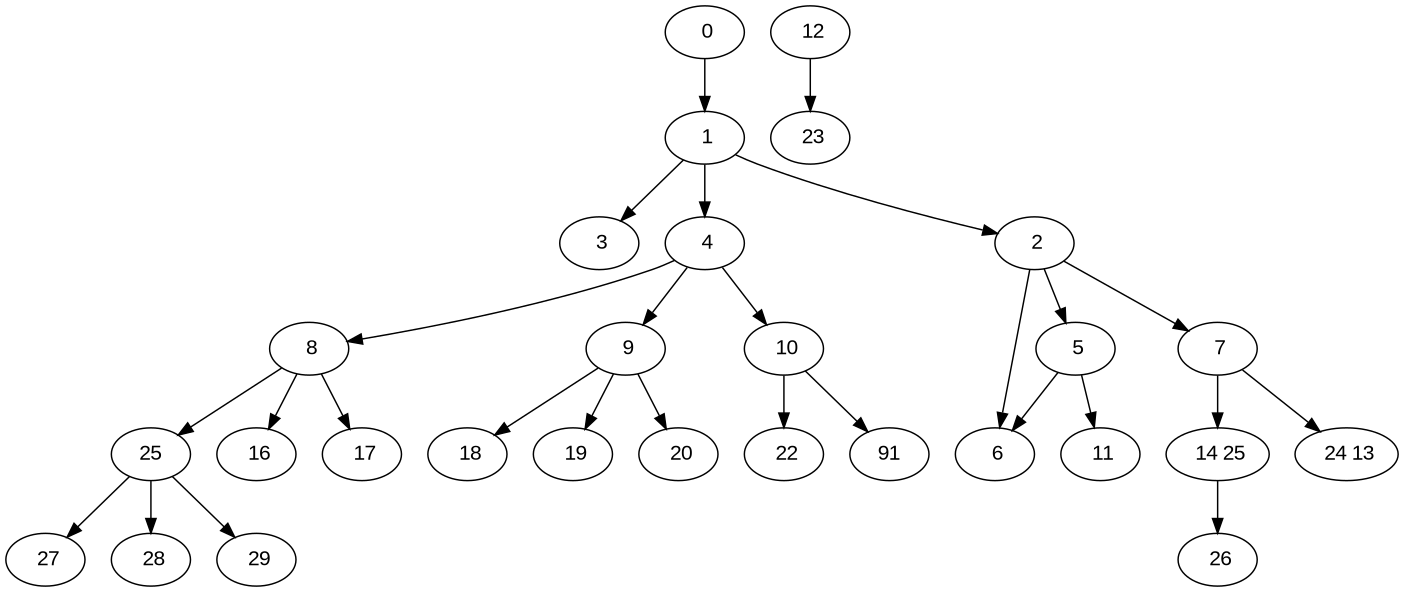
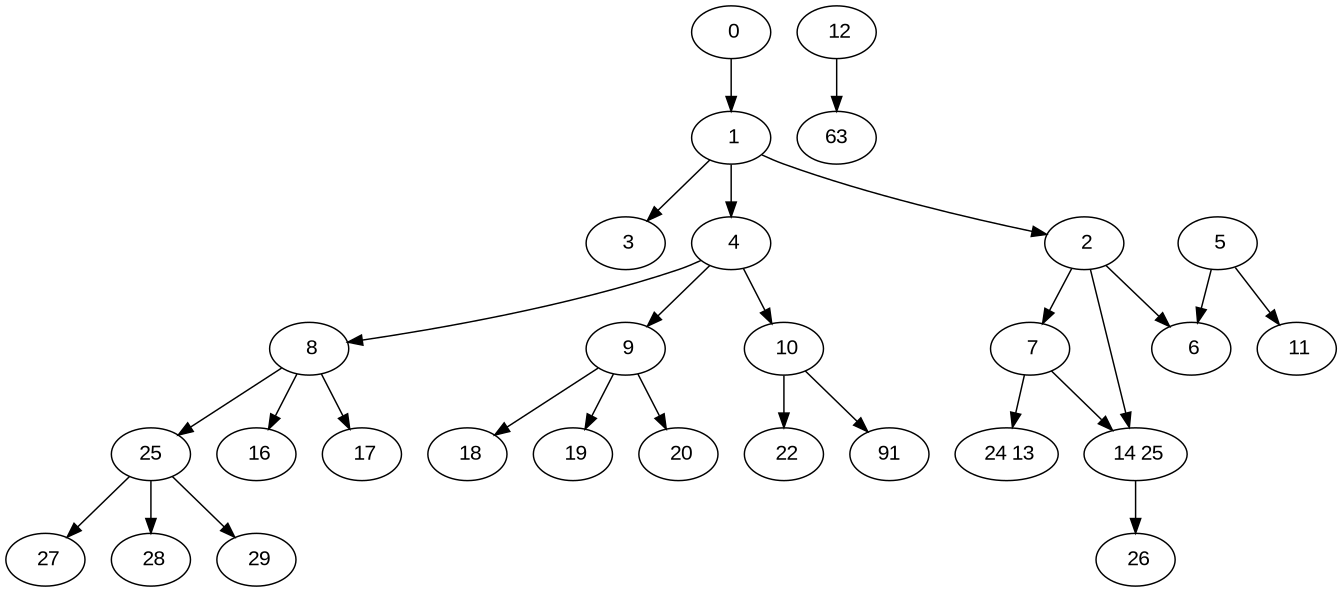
(810, 138) -> (837, 138)
(1052, 289) -> (1108, 341)
